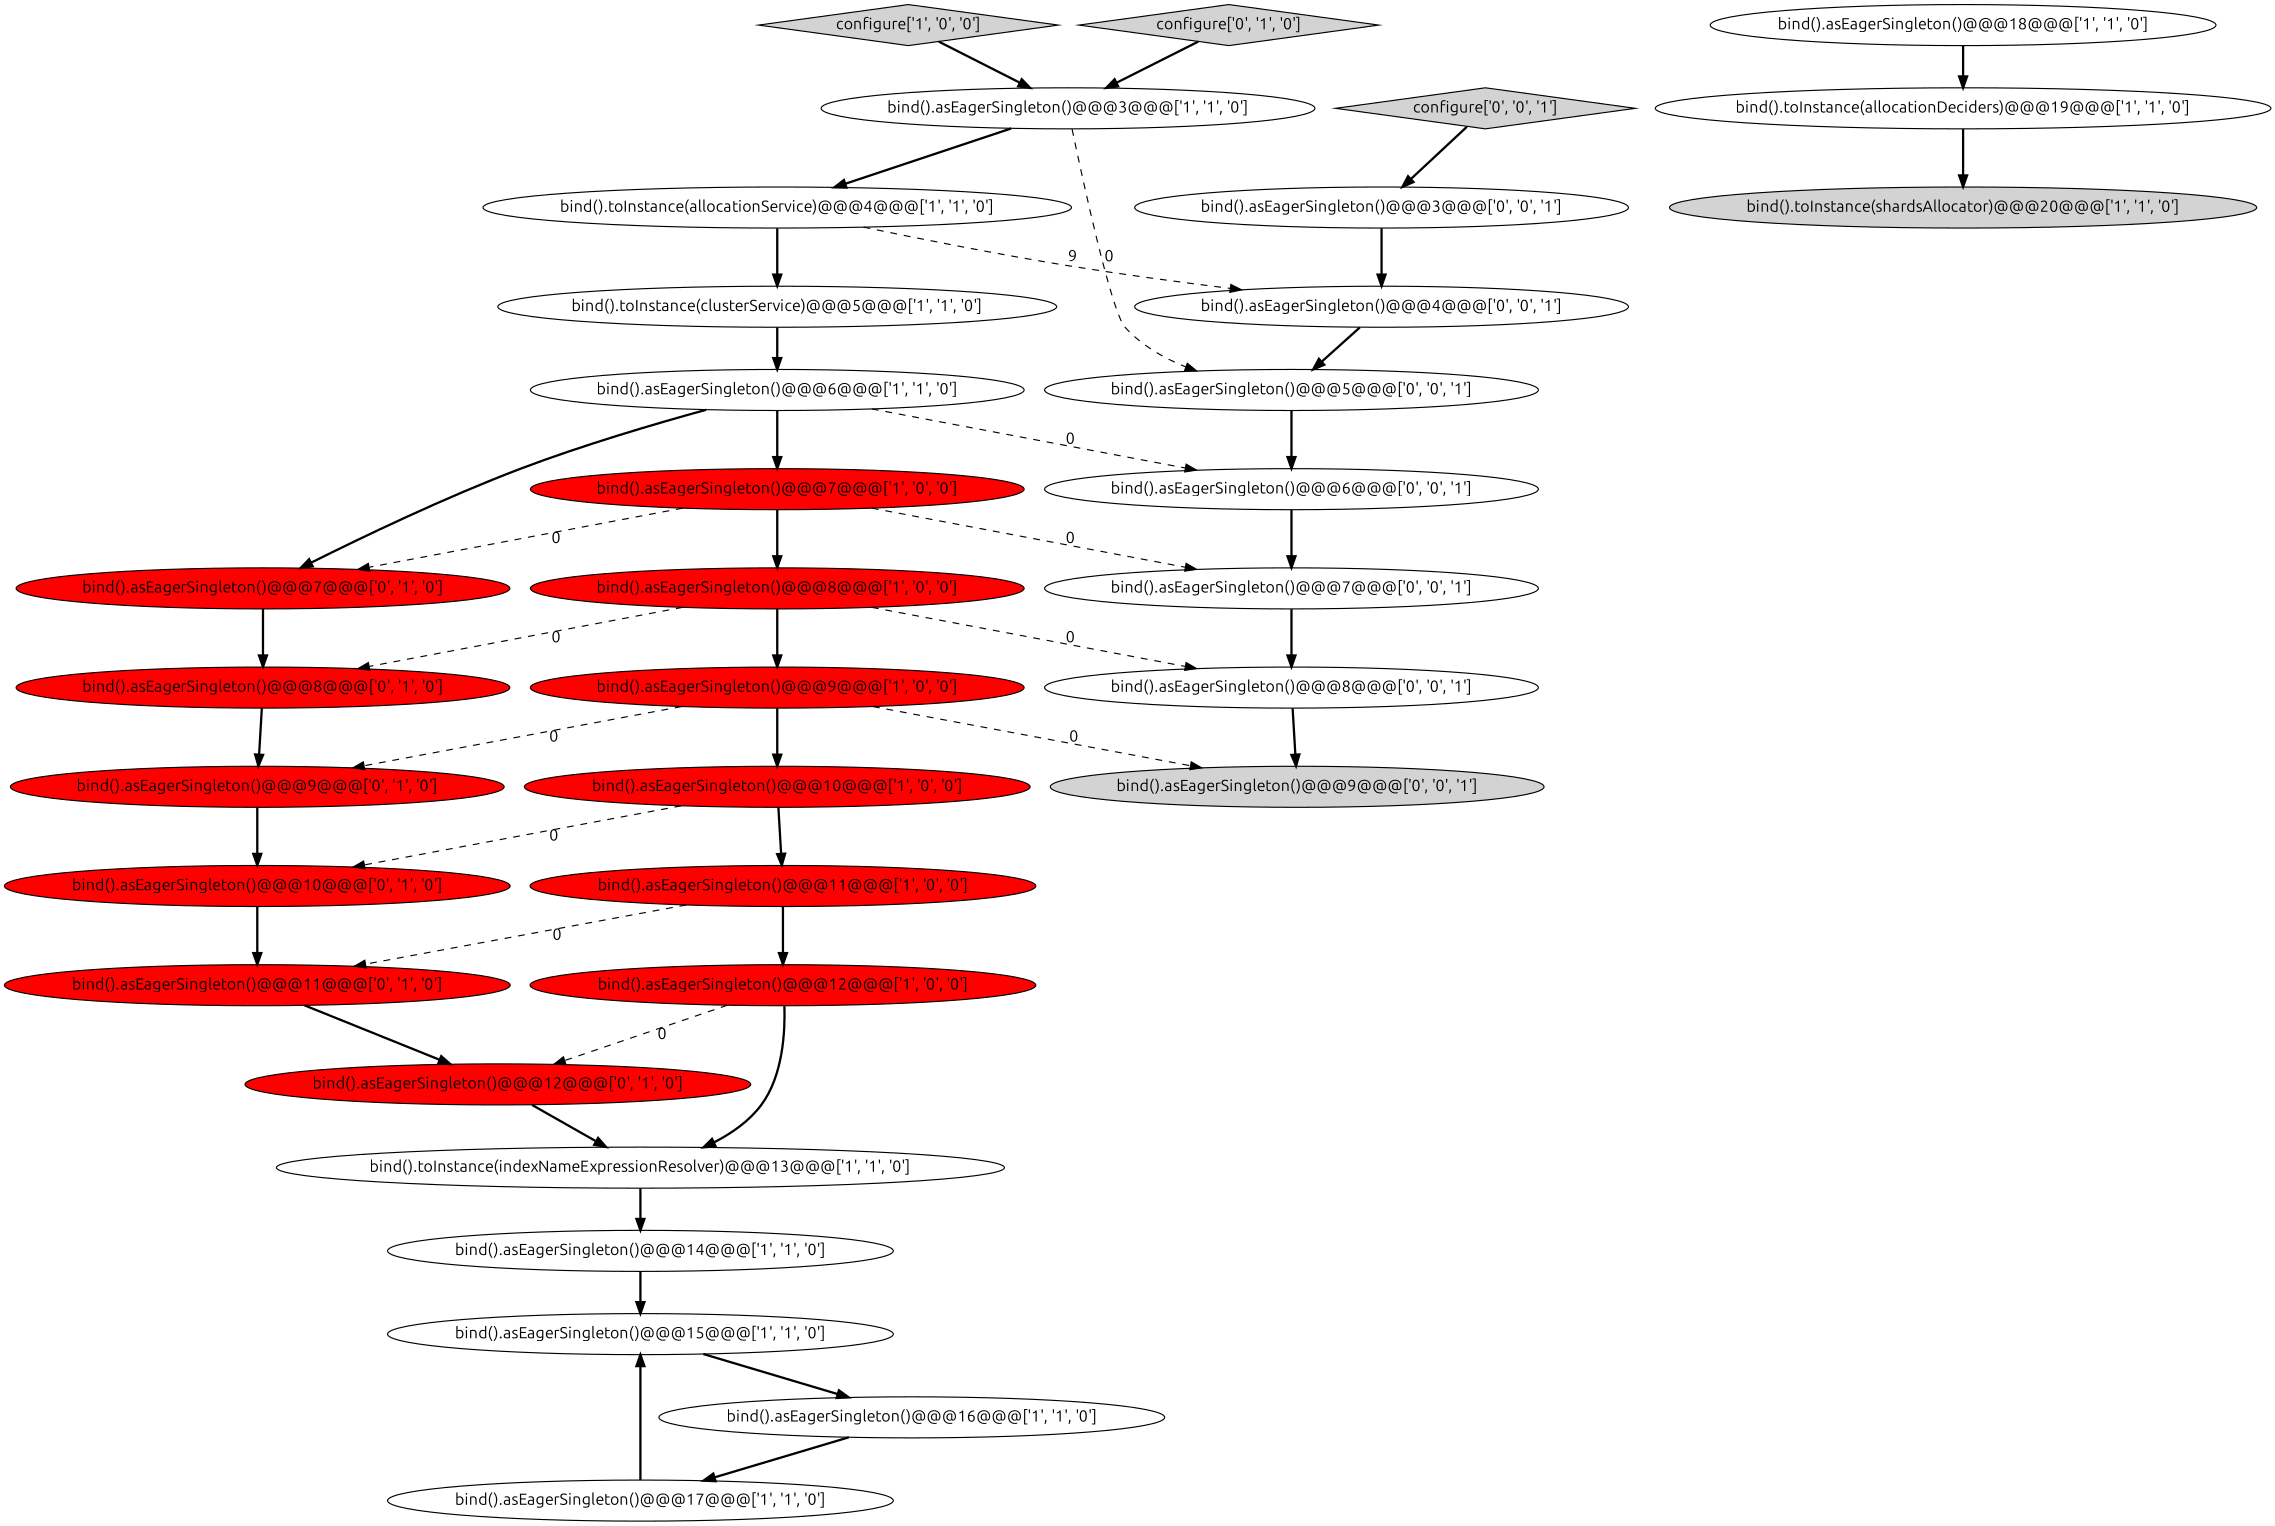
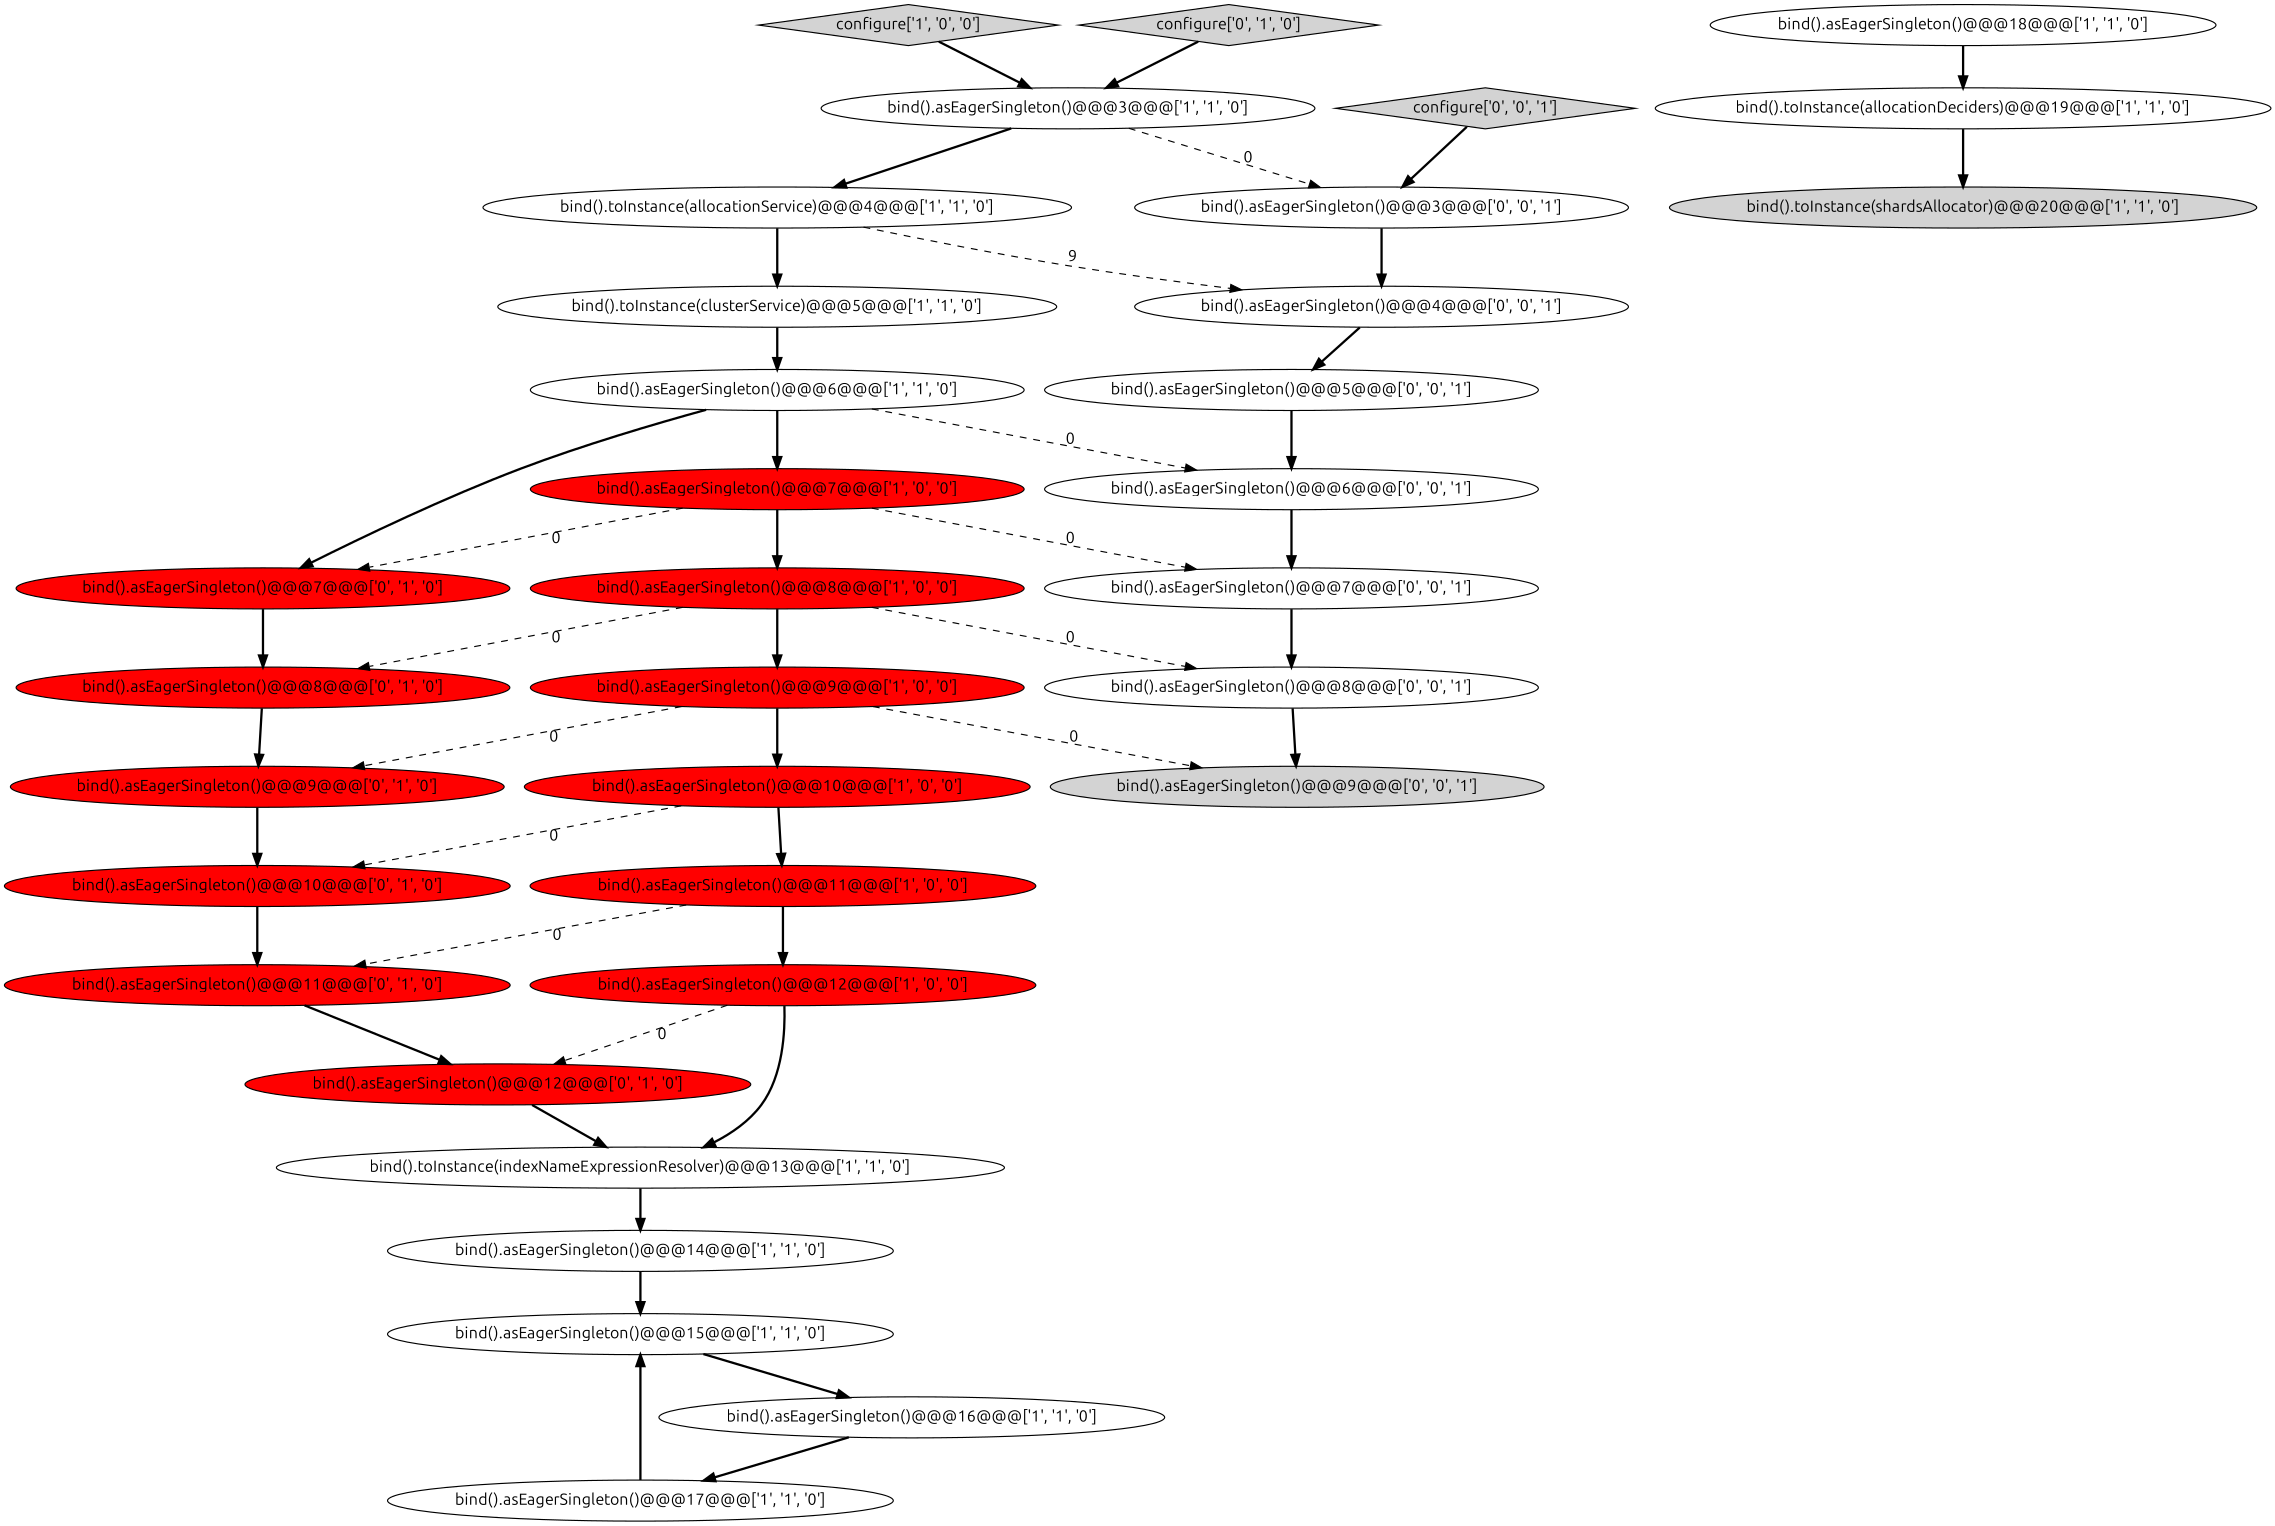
(1102, 258) -> (1219, 156)
